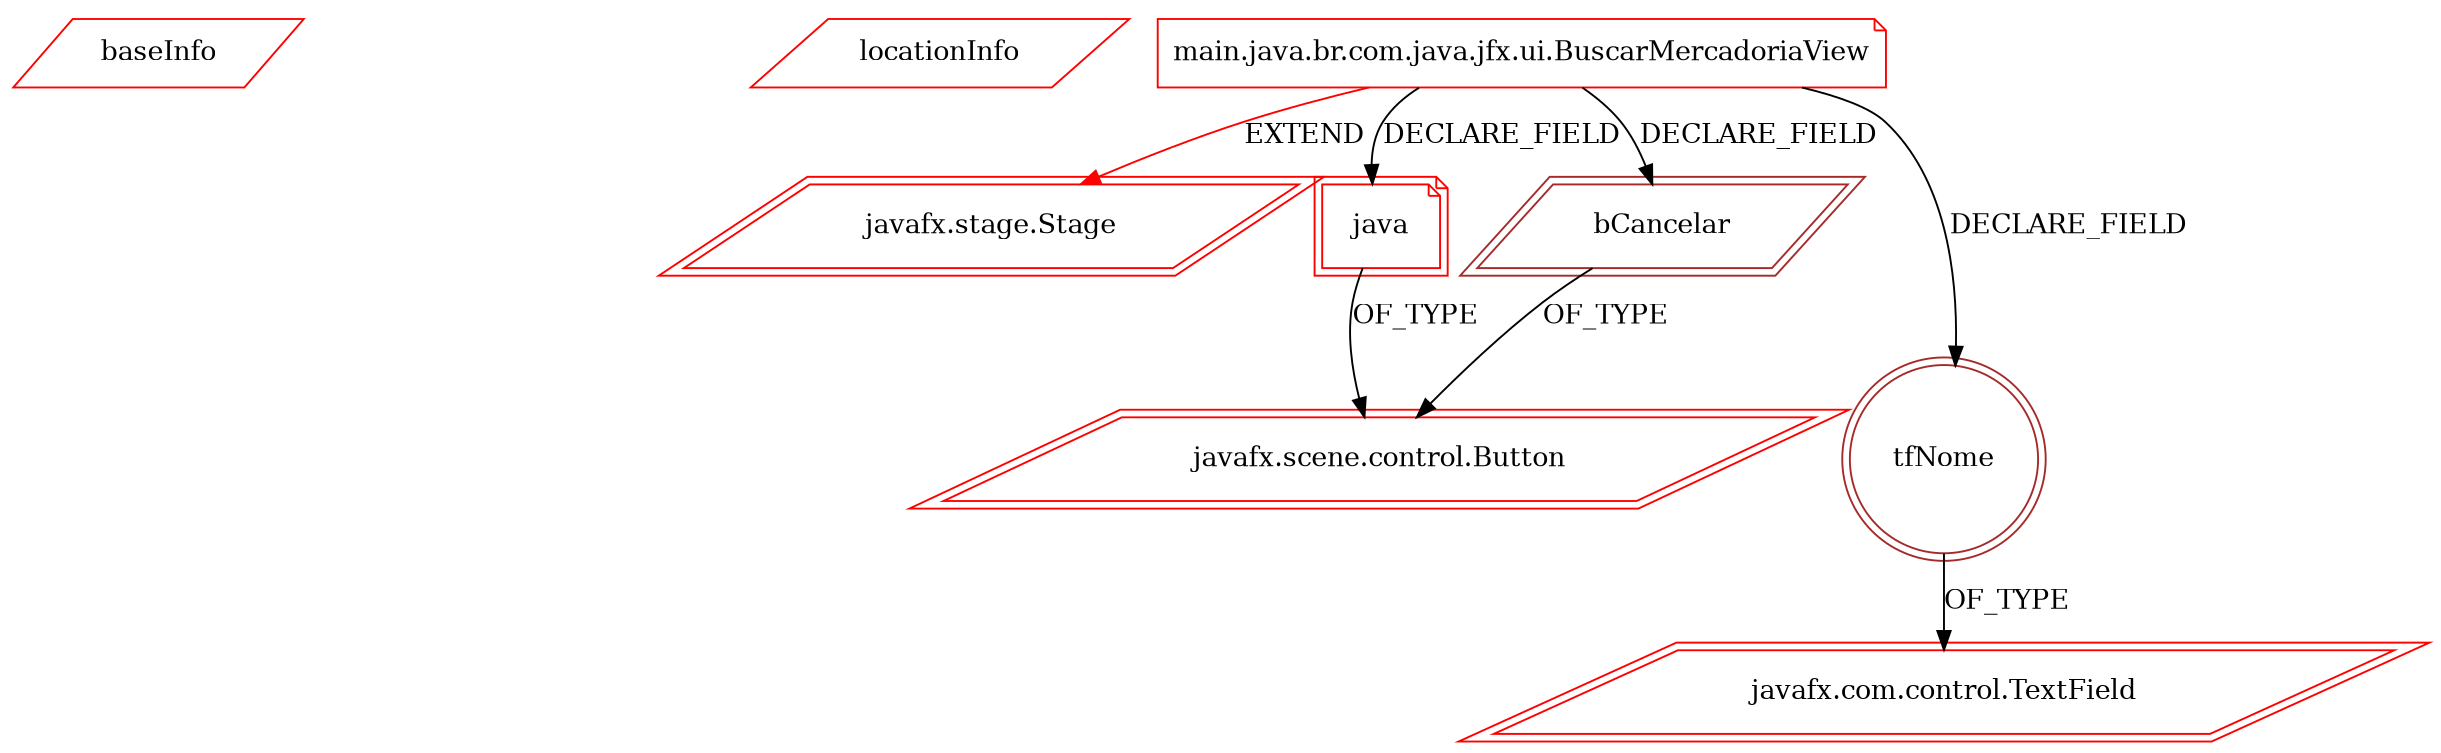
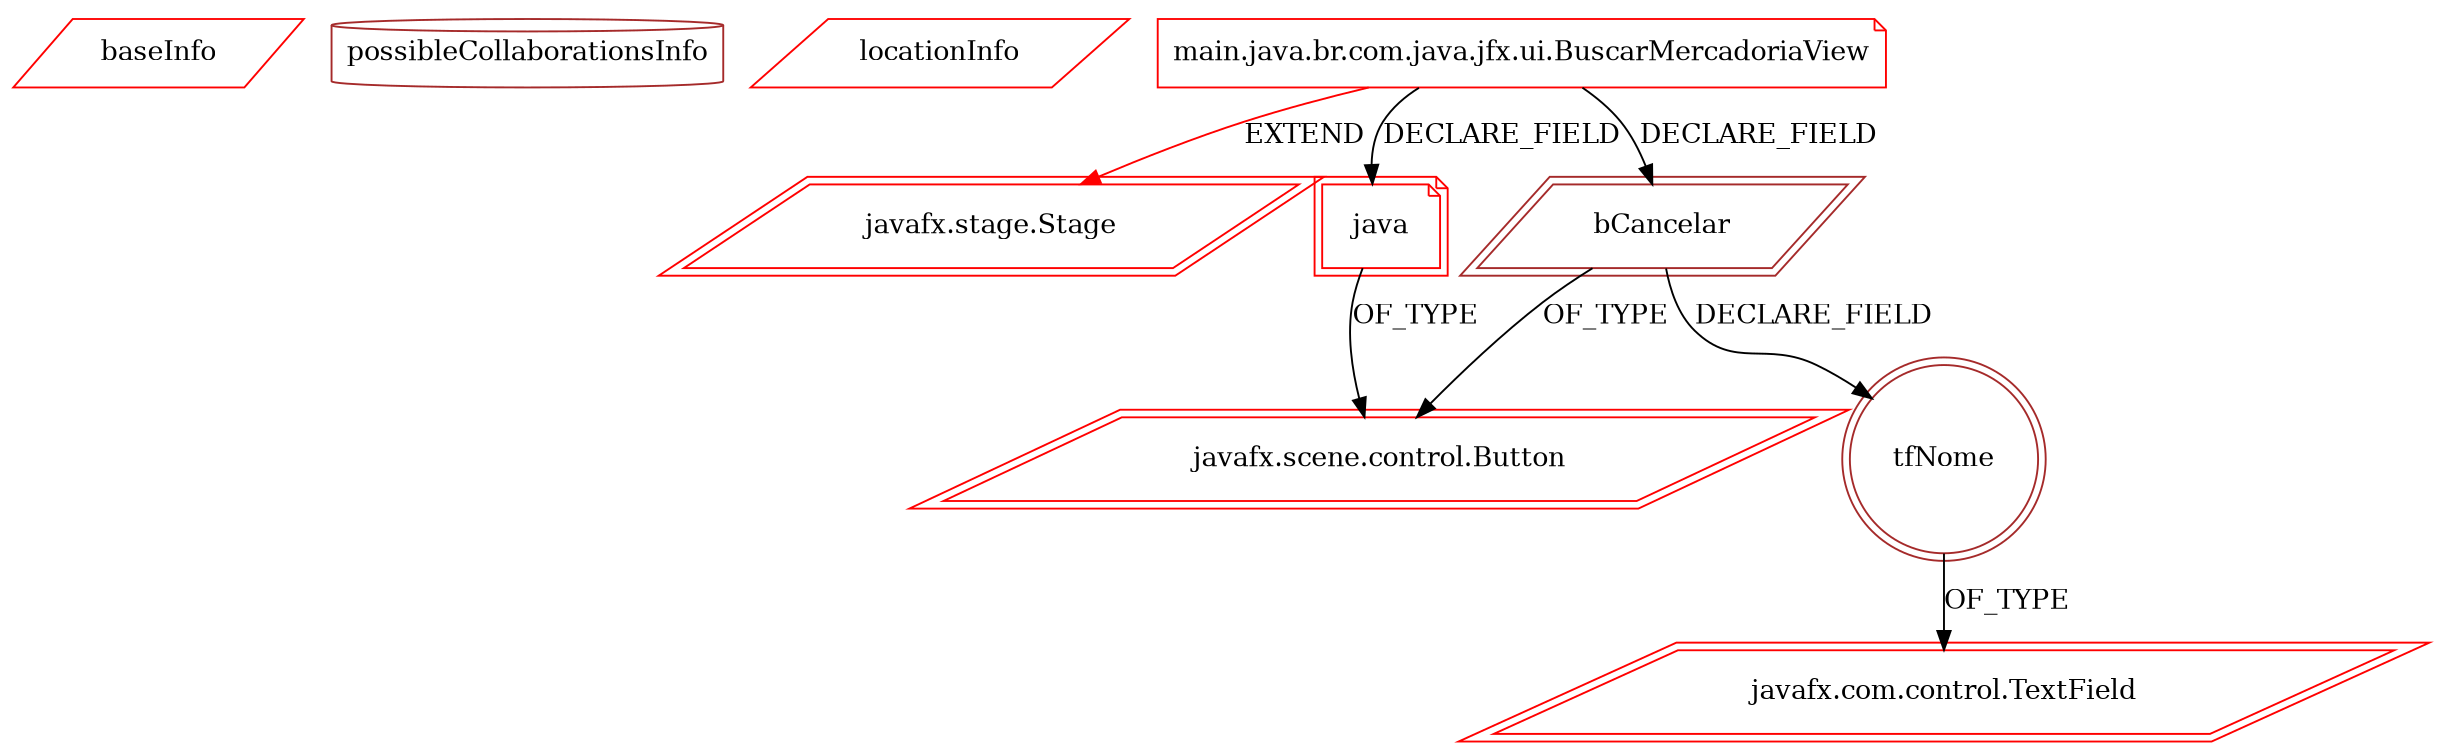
none -> (527, 53)
(1928, 184) -> (1741, 353)
